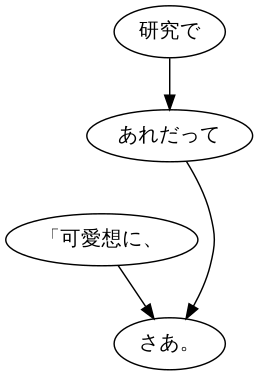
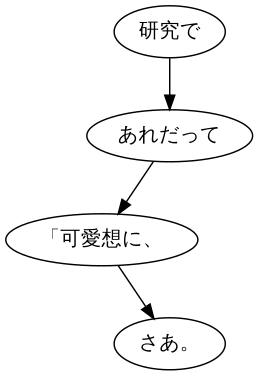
(214, 233) -> (140, 182)
